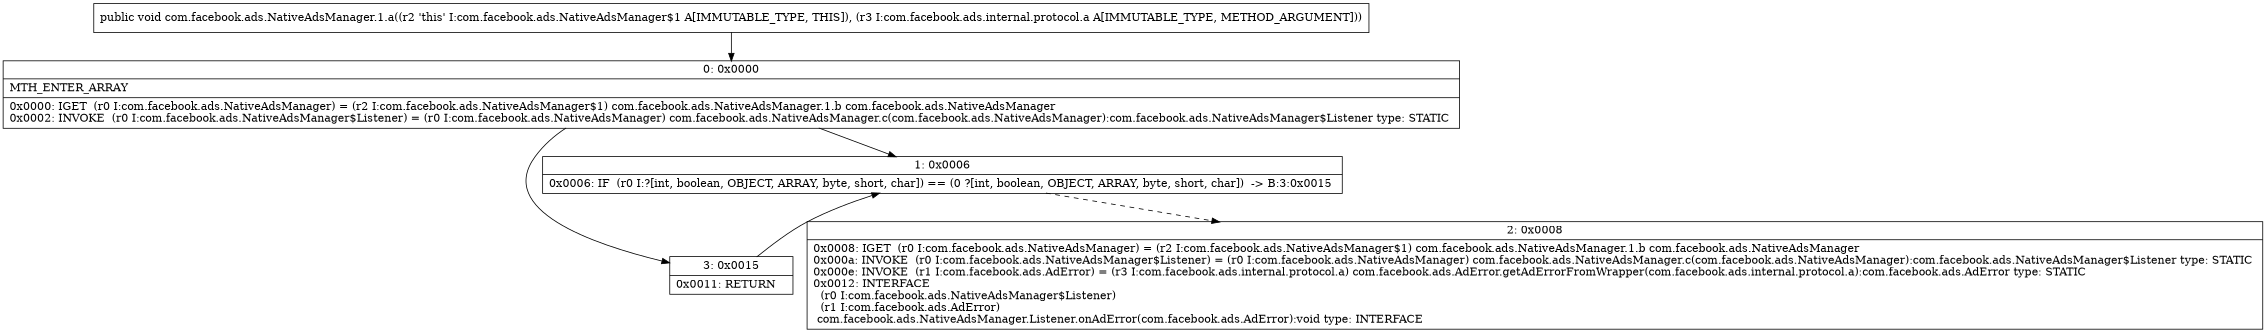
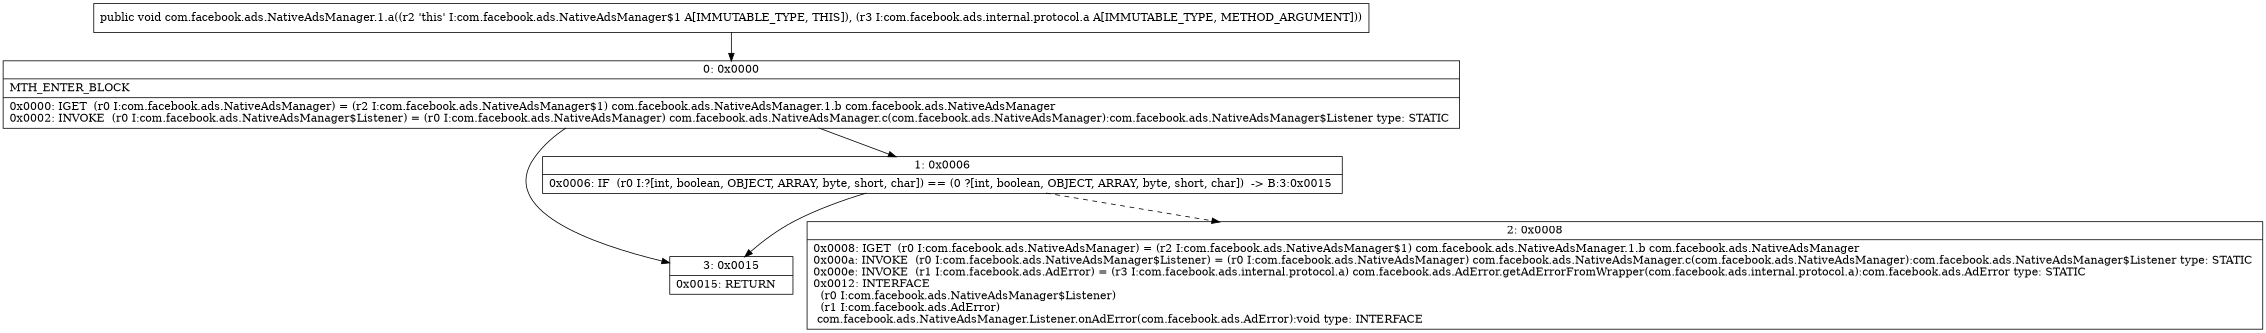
(69, 88) -> (70, 88)
(811, 220) -> (805, 216)
(731, 284) -> (731, 284)
